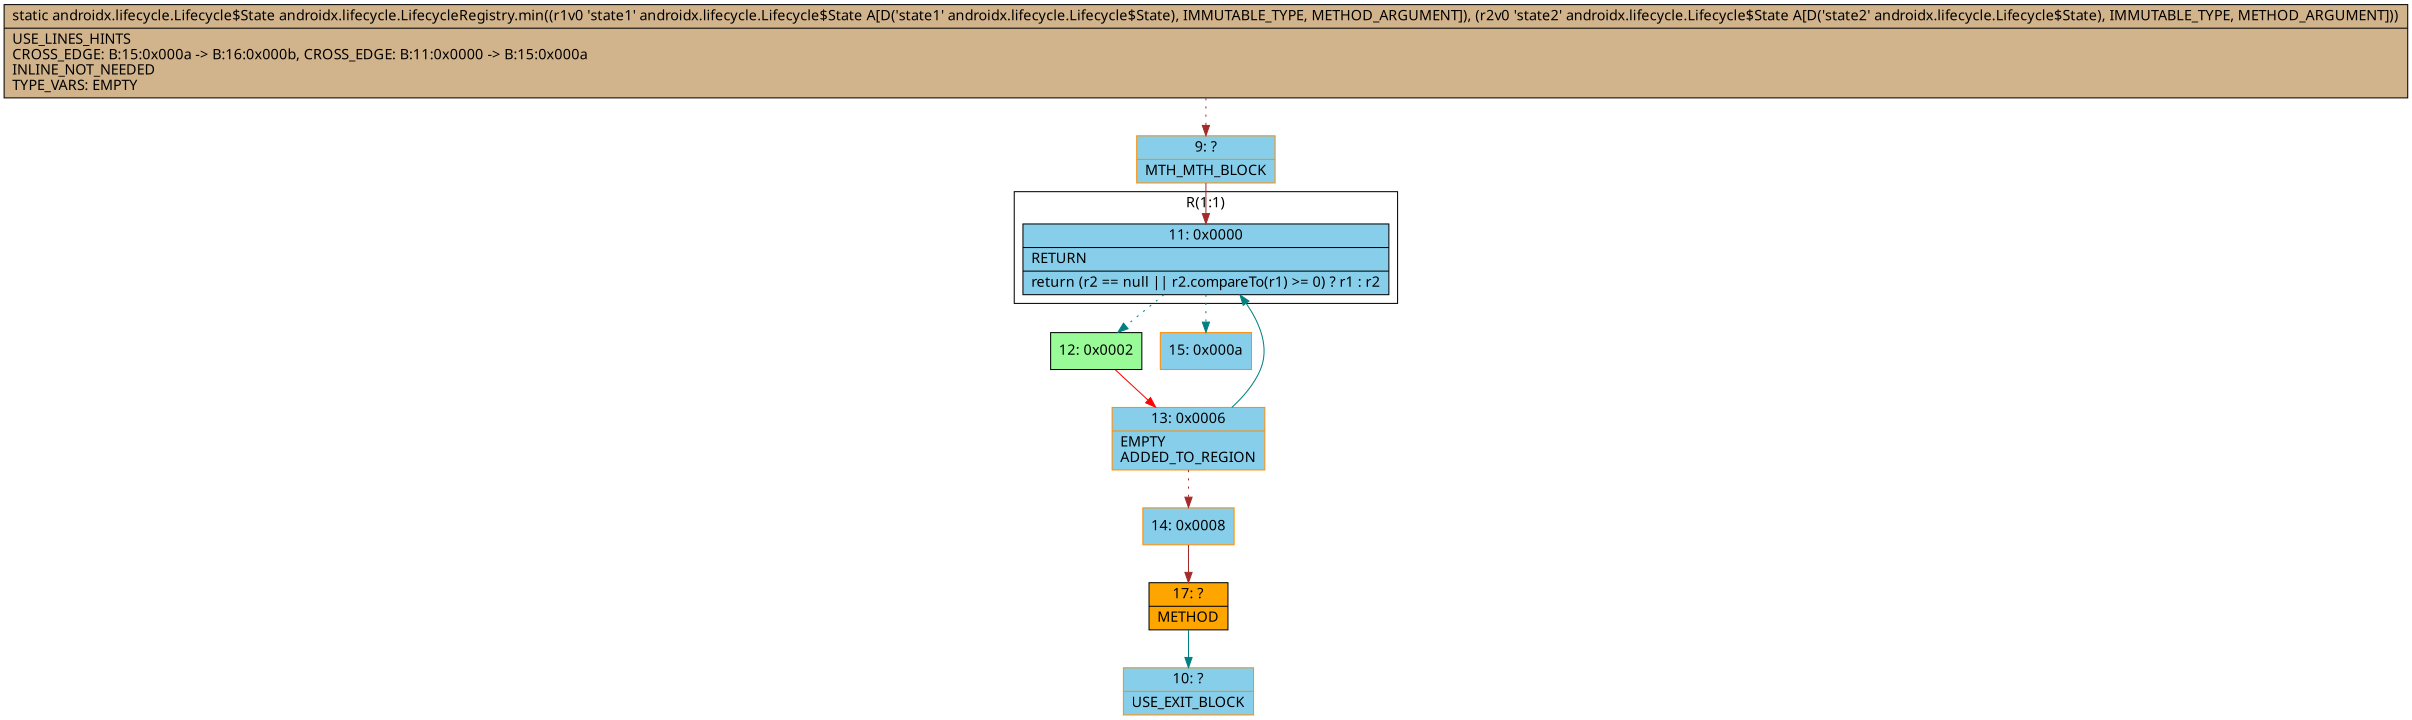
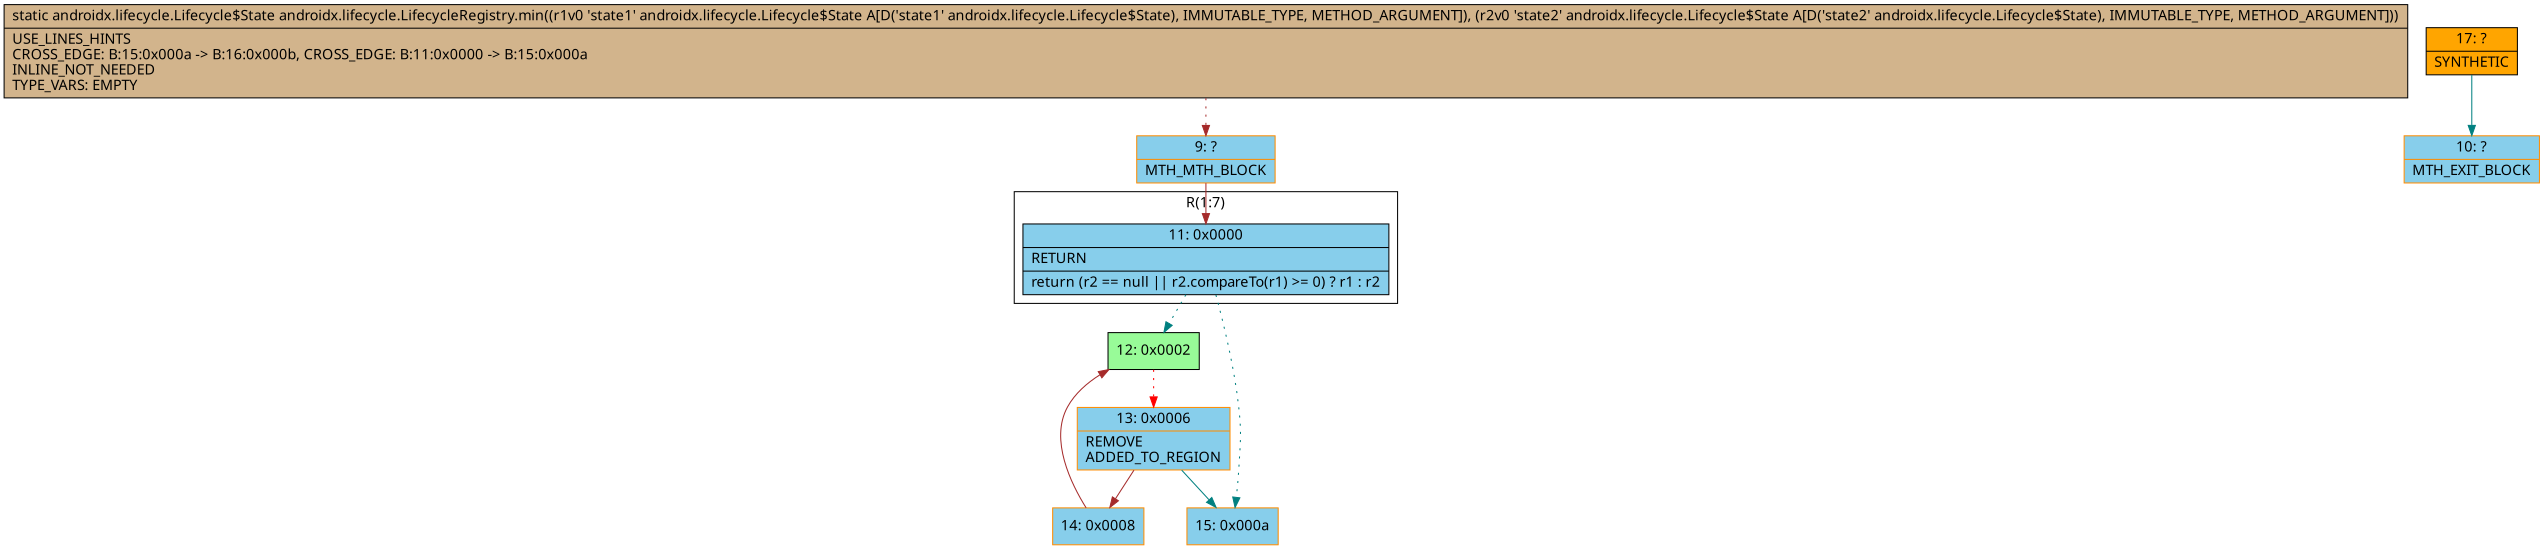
(1206, 203) -> (1206, 203)
(1263, 359) -> (1195, 485)
(1132, 385) -> (1154, 383)
(1143, 442) -> (1114, 442)
(1188, 484) -> (1125, 484)
(1188, 559) -> (1061, 436)
(1188, 618) -> (2472, 63)
(1188, 703) -> (2472, 171)
